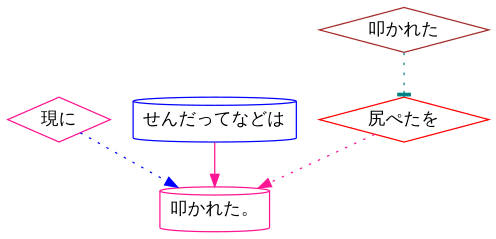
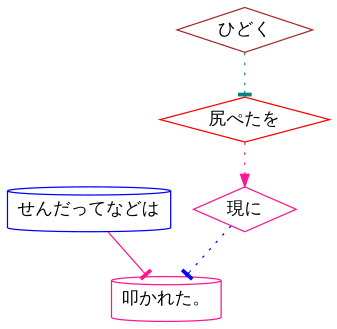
(404, 30) -> (245, 30)
(123, 157) -> (210, 249)
(215, 158) -> (126, 252)
(322, 158) -> (245, 158)
